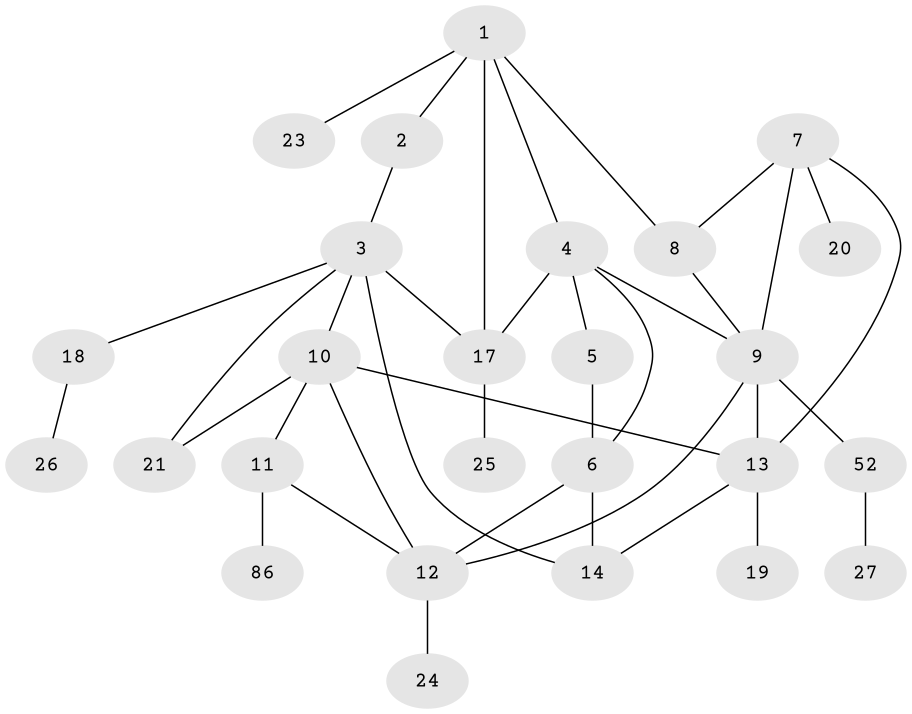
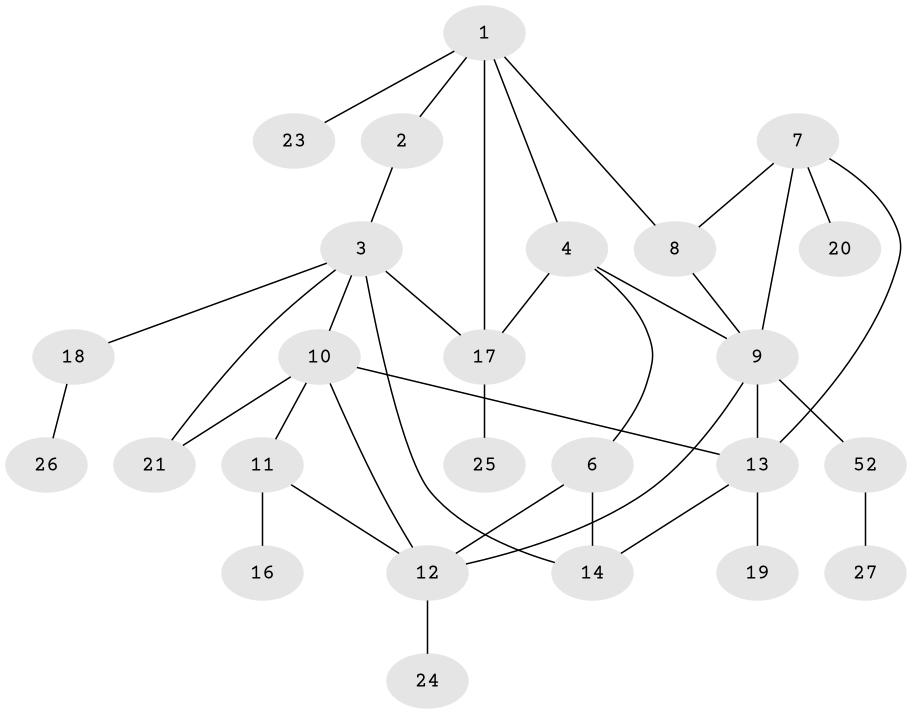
(592, 357) -> none
(262, 573) -> (262, 573)
